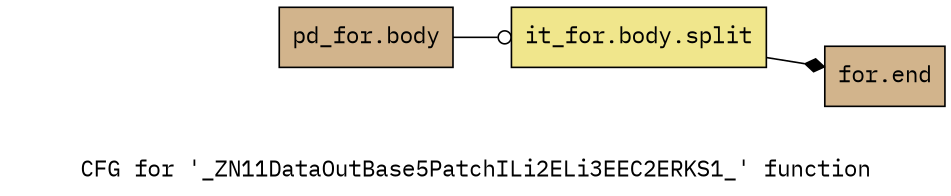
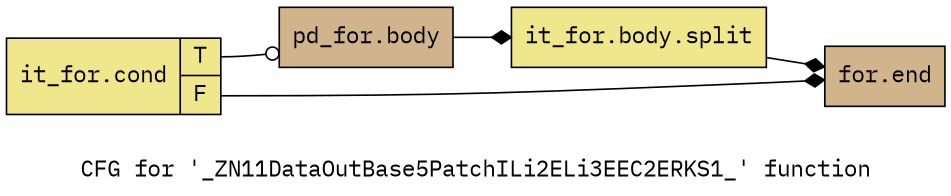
(475, 37) -> (475, 37)
none -> (114, 76)
